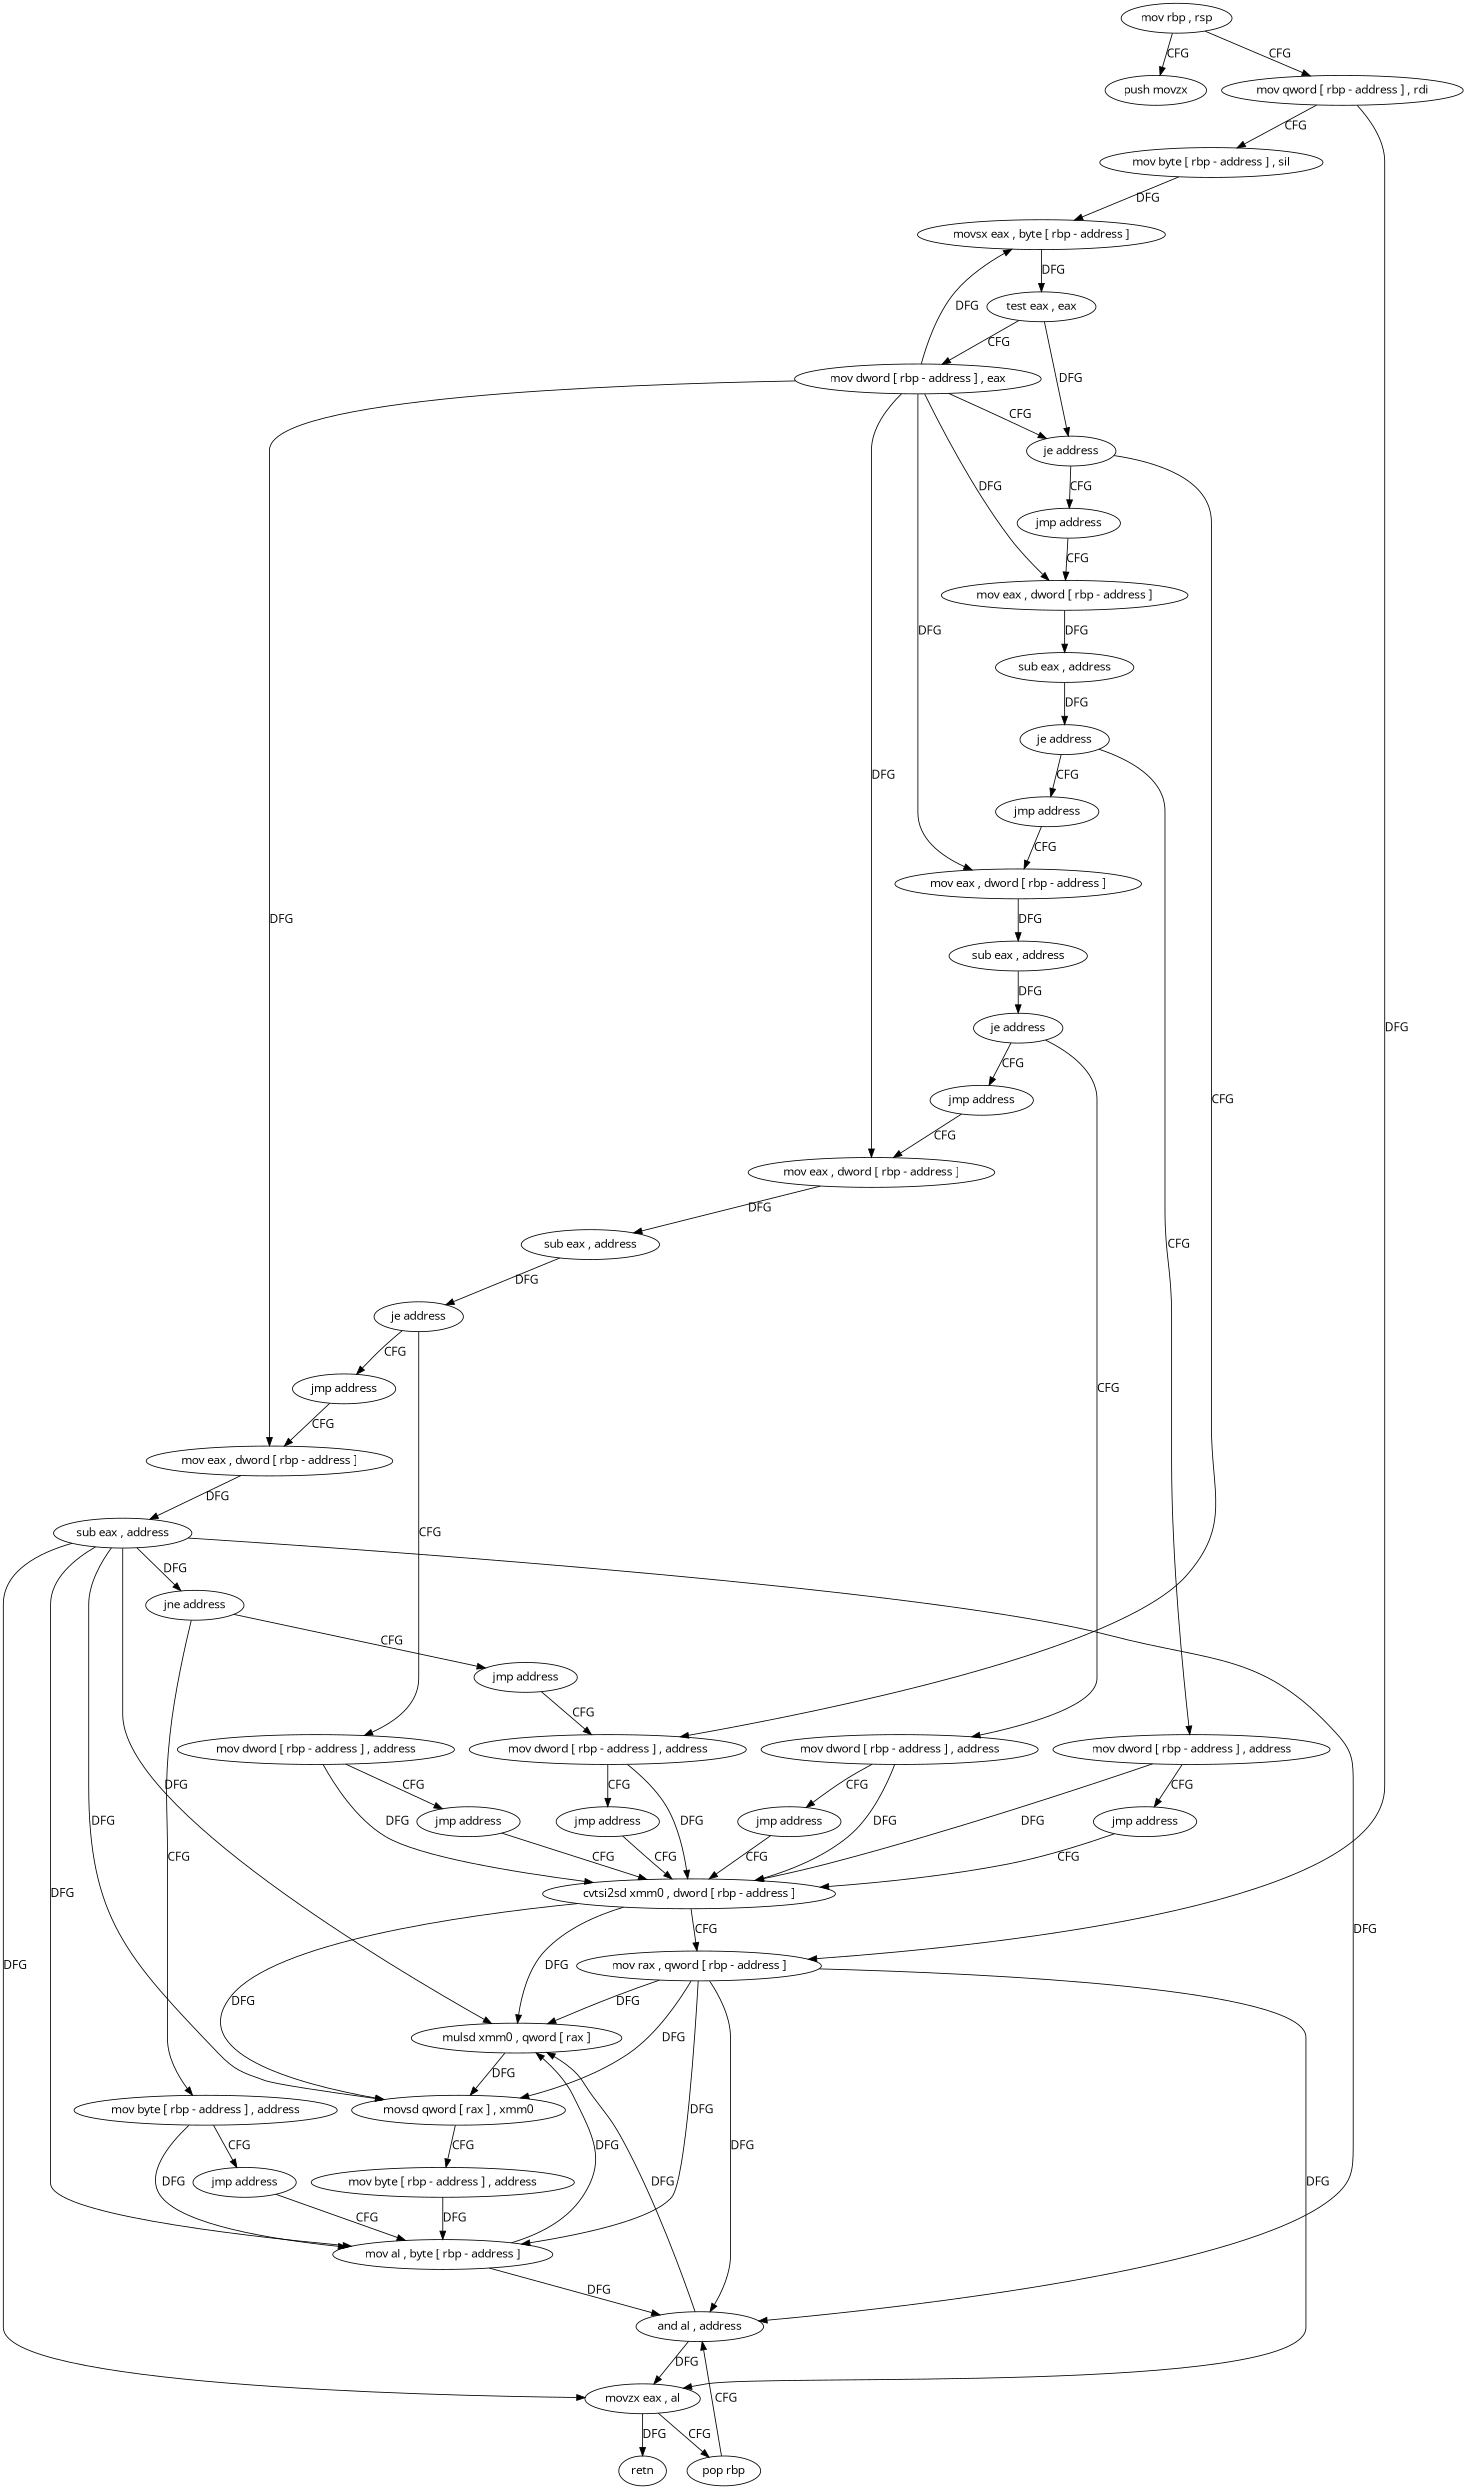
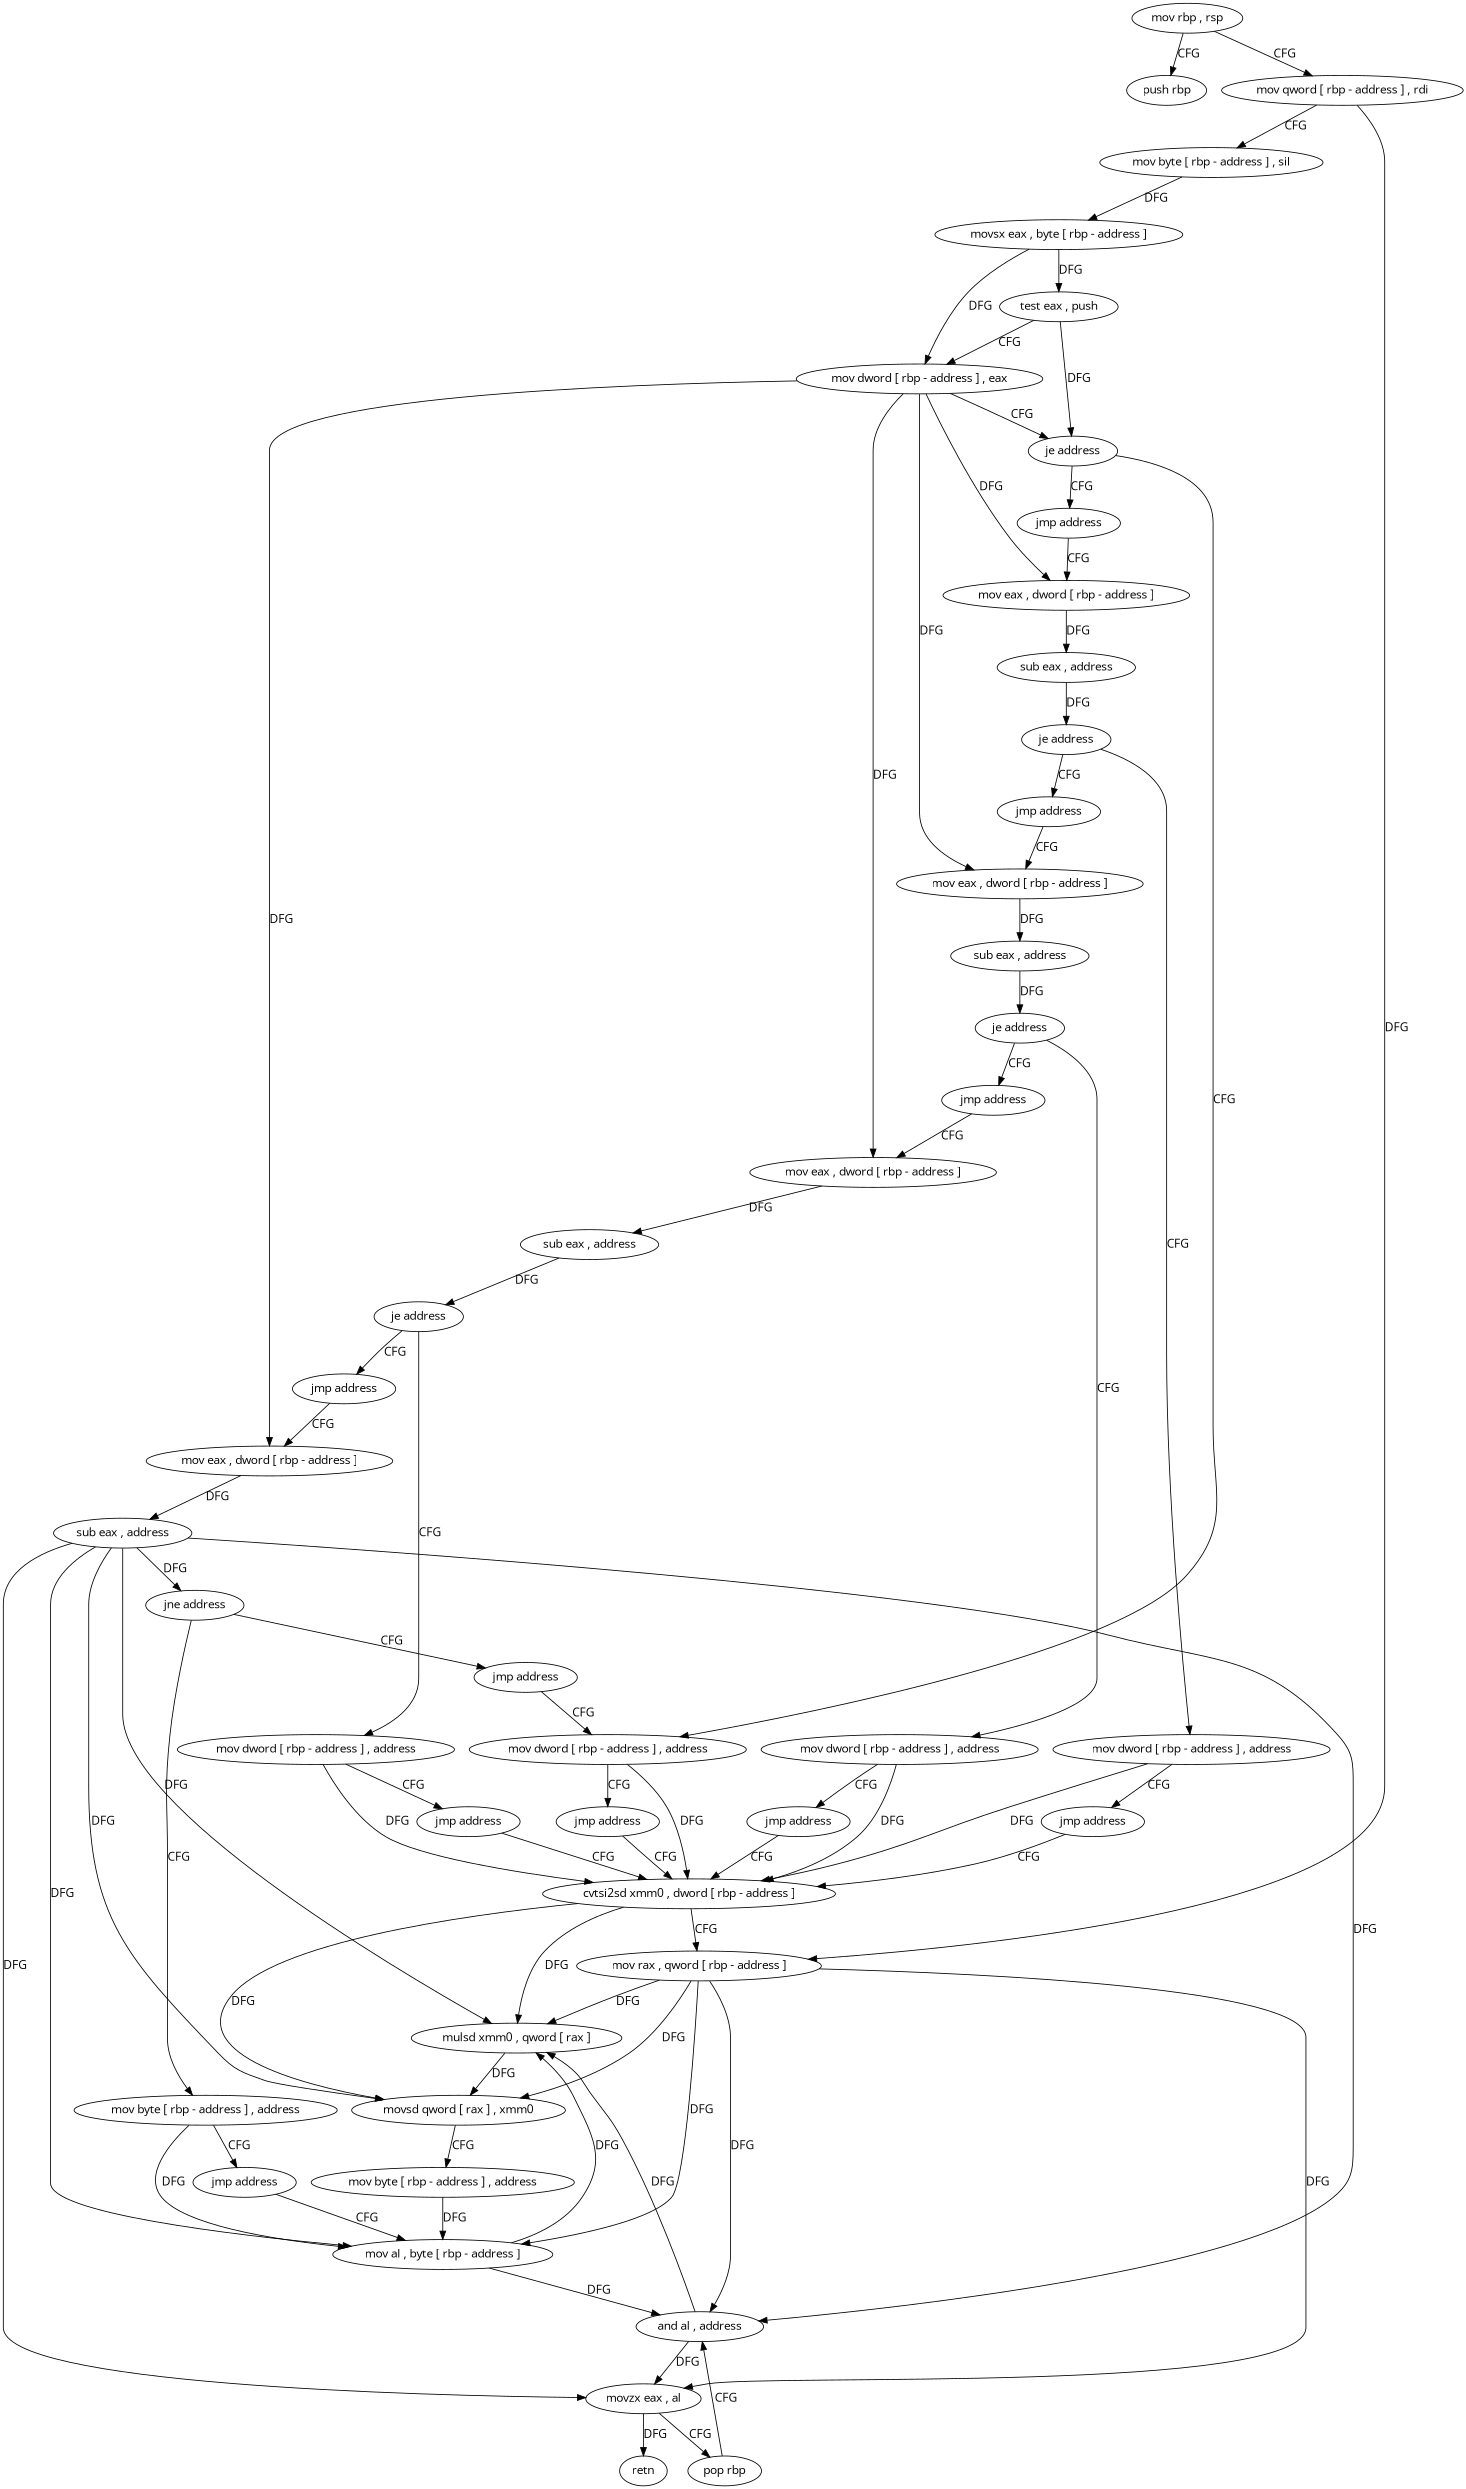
(1156, 90) -> (1167, 90)
(950, 299) -> (968, 292)
(1041, 307) -> (1059, 307)
